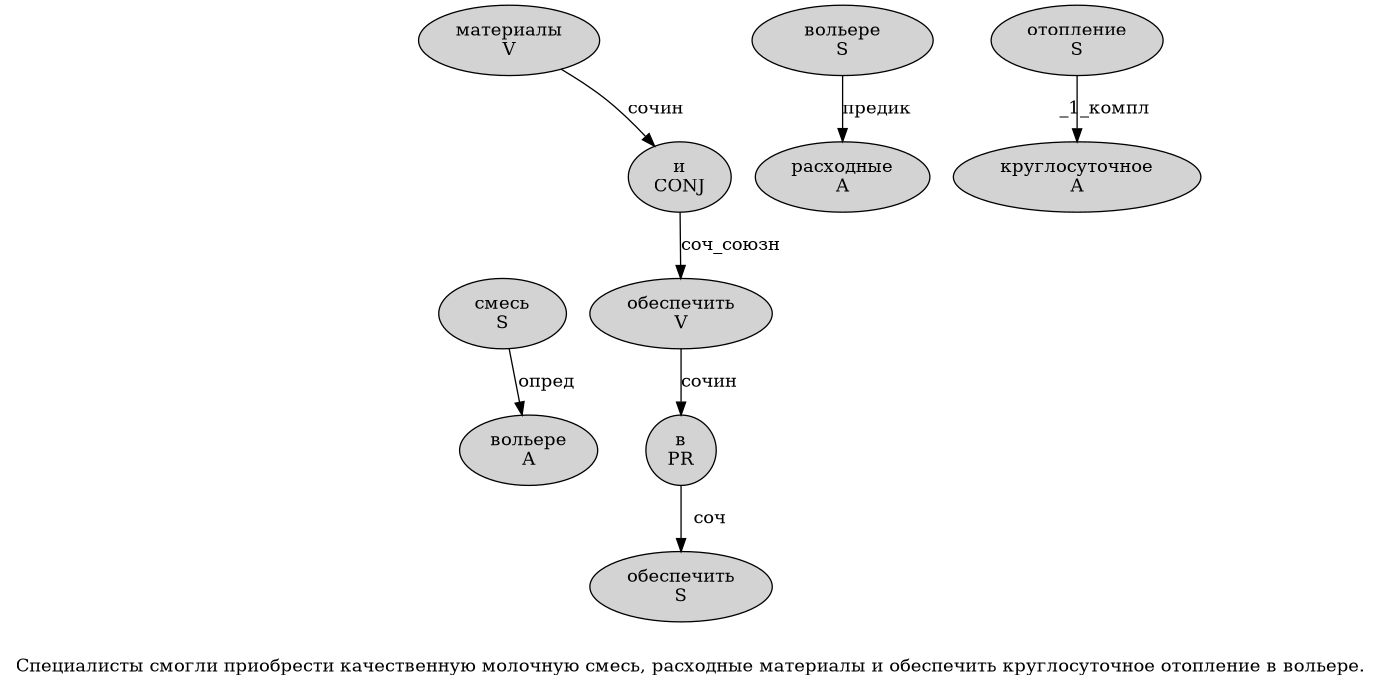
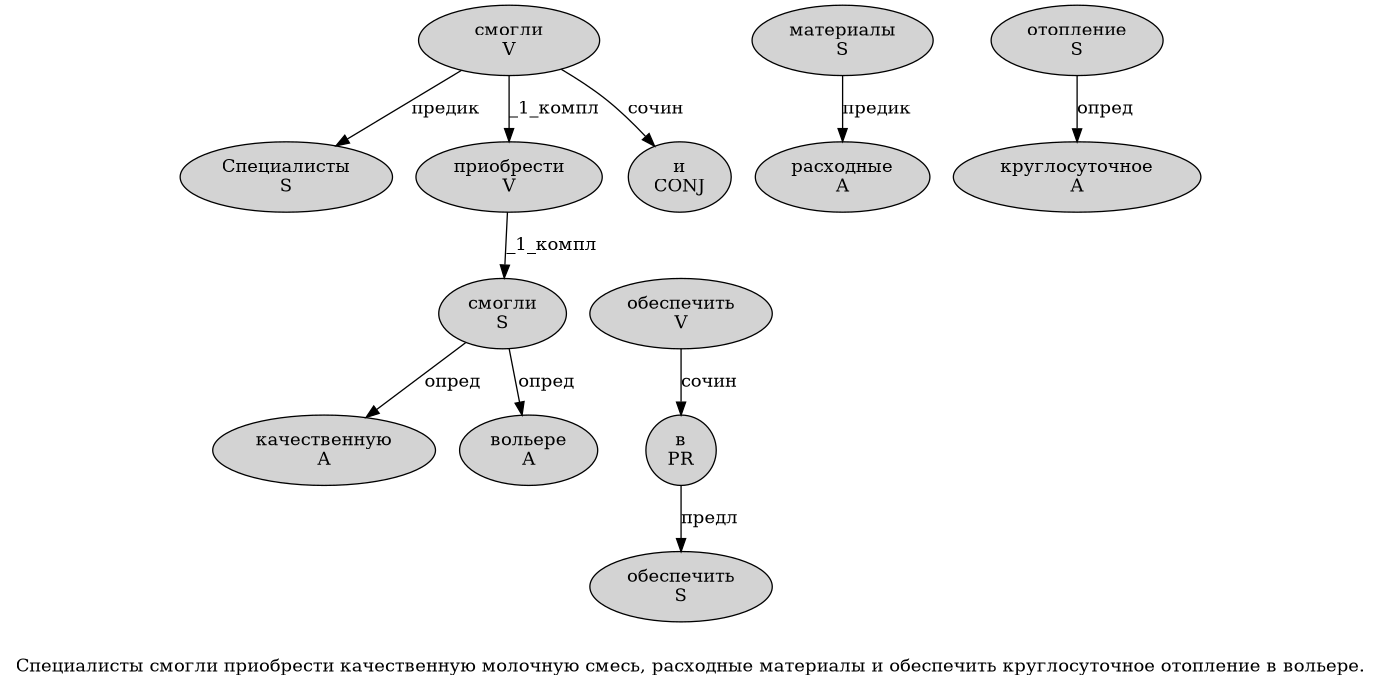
(509, 40) -> (509, 40)
(843, 40) -> (843, 40)
(1105, 109) -> (1105, 109)
none -> (286, 177)
none -> (509, 177)
(680, 239) -> none
(503, 314) -> (503, 314)
none -> (324, 450)
(710, 518) -> (710, 518)
